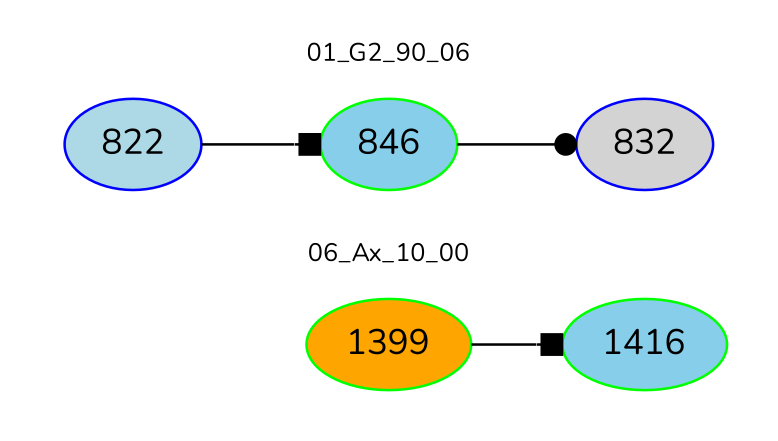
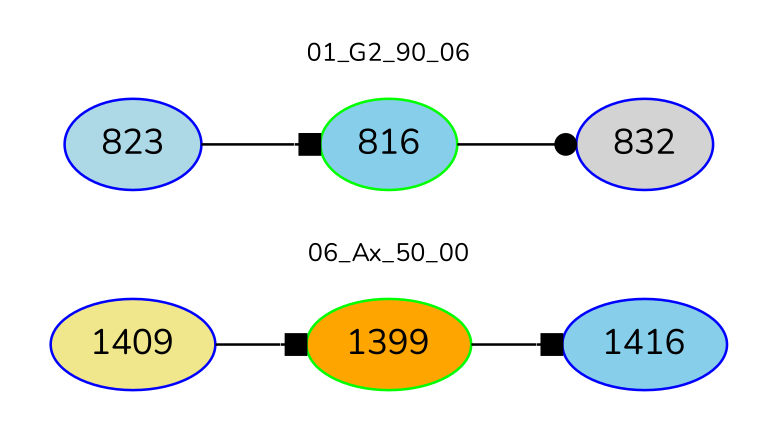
(133, 144) -> (133, 144)
(389, 144) -> (389, 144)
(389, 255) -> (389, 255)
none -> (133, 345)
(645, 345) -> (645, 345)
